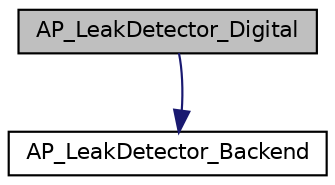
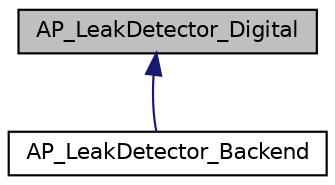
(182, 82) -> (153, 104)
